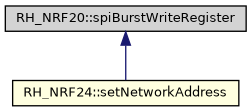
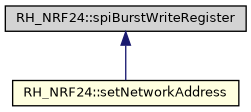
(126, 19) -> (126, 19)
